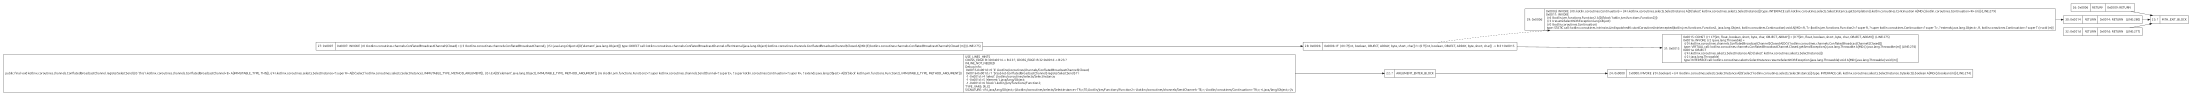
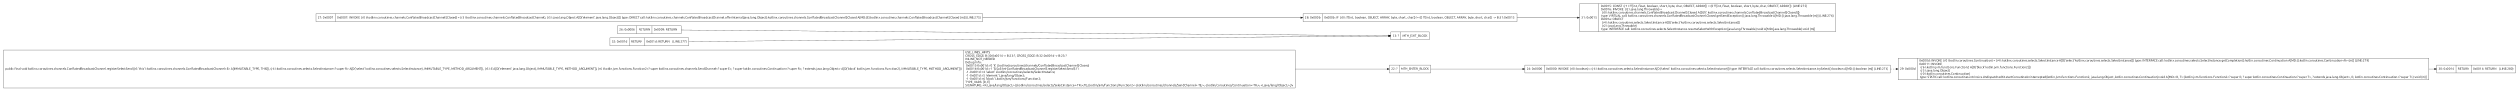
(2145, 20) -> none
(1578, 21) -> (1935, 71)
(1493, 36) -> (1893, 69)
(1415, 73) -> (1415, 69)
